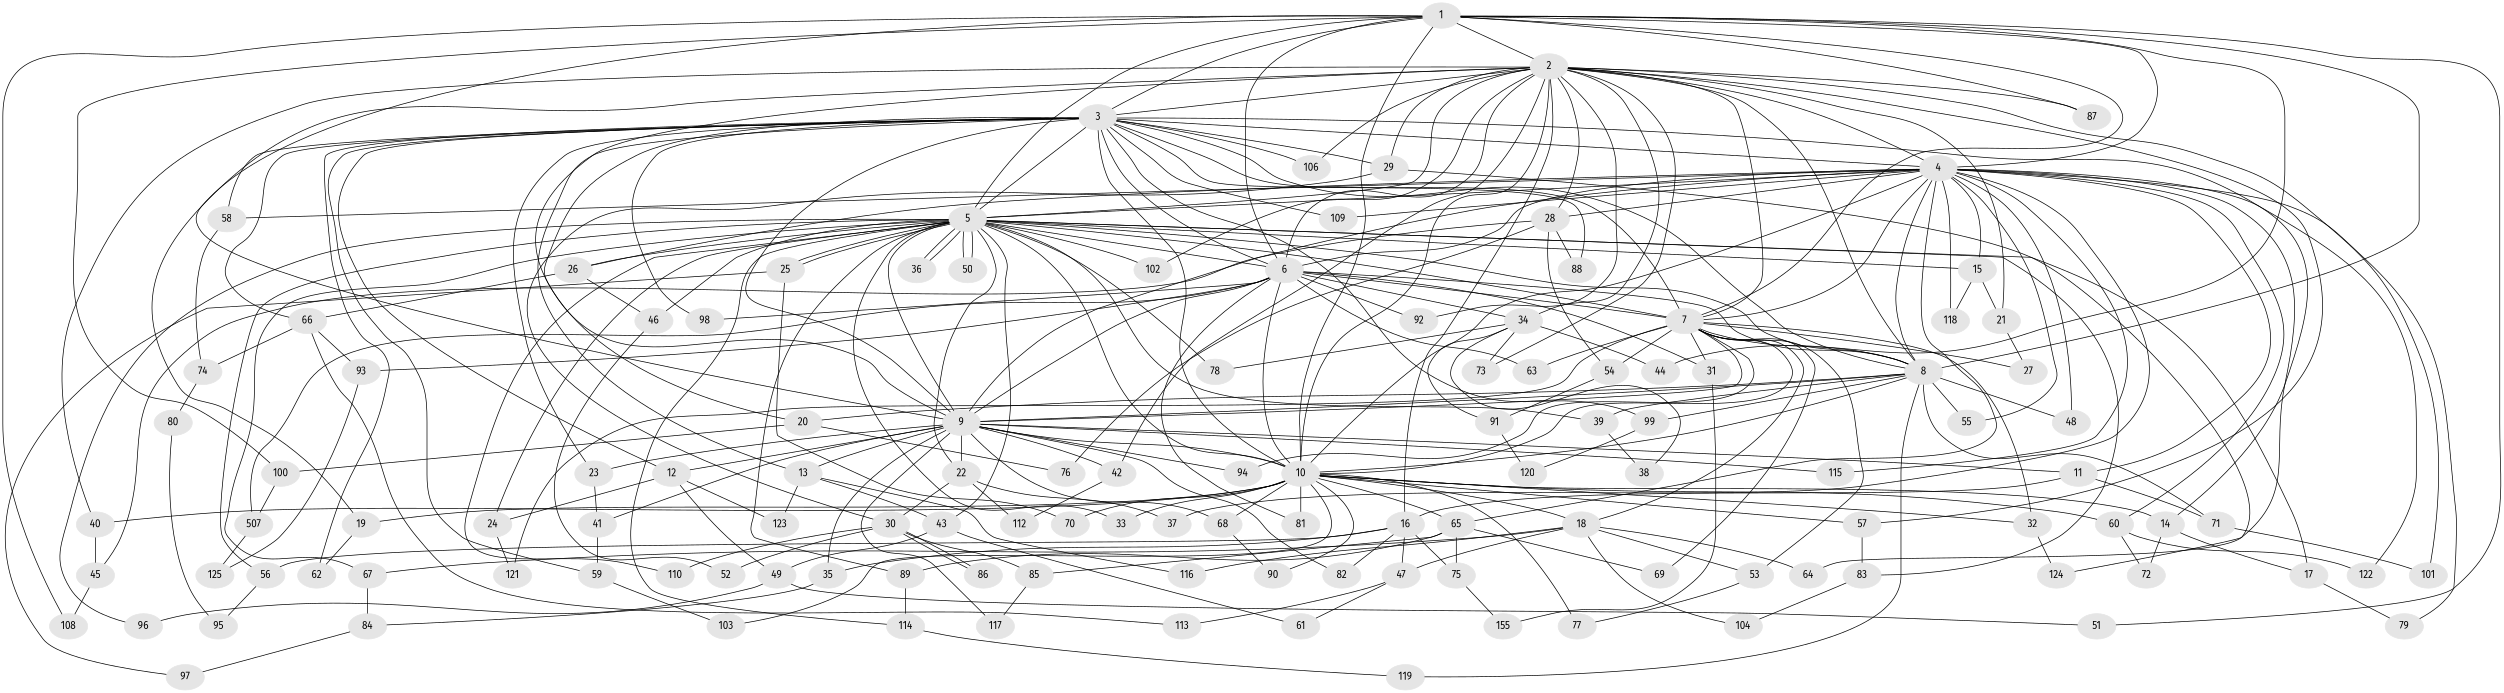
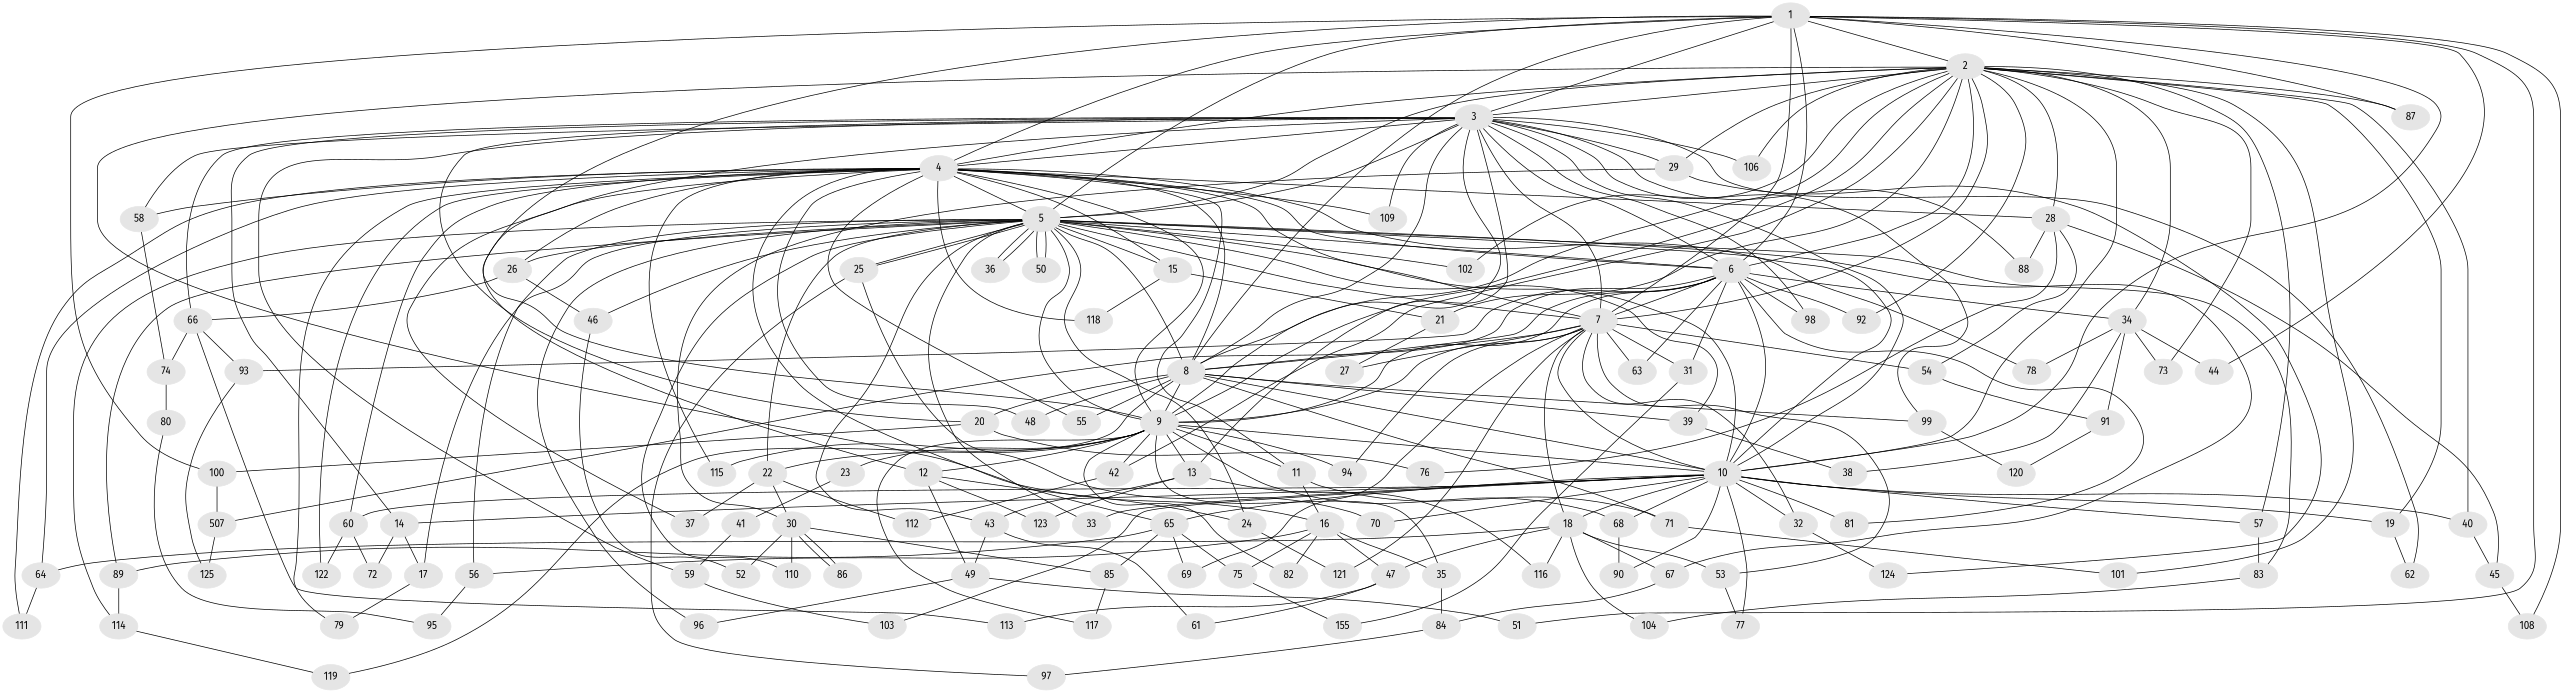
(609, 143) -> none
(784, 459) -> none
none -> (22, 626)
